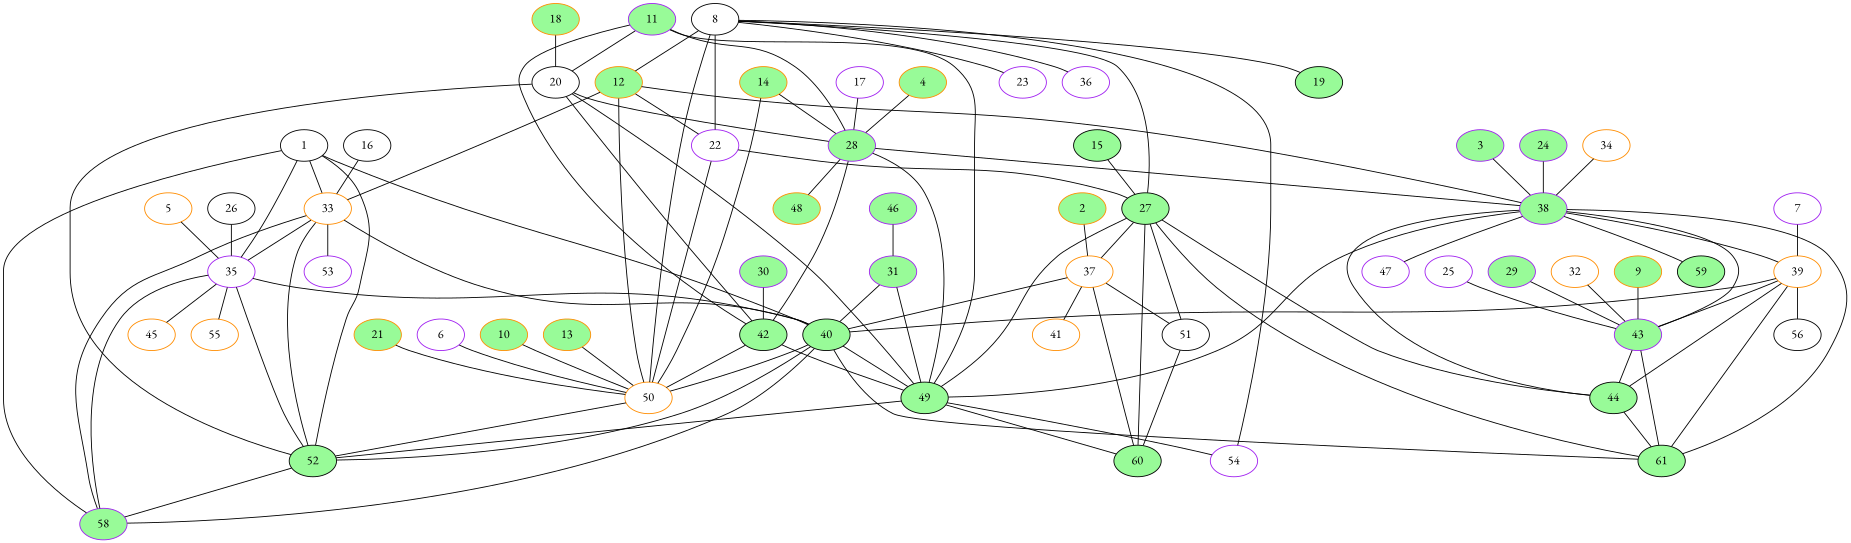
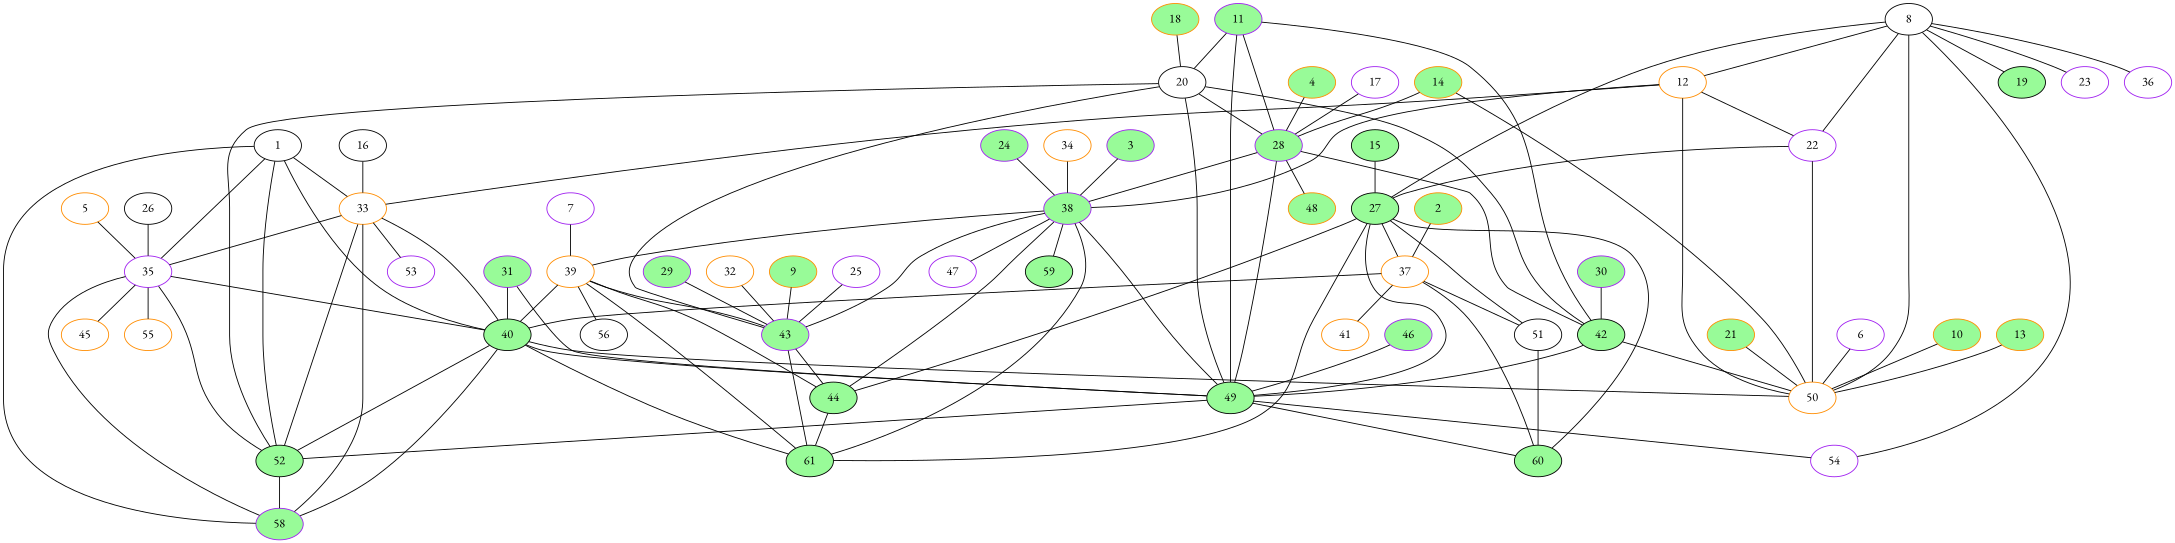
(619, 82) -> (1683, 82)
none -> (805, 166)
(893, 240) -> (1322, 370)
(481, 429) -> none
